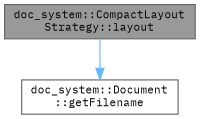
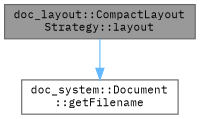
(100, 22) -> (100, 22)
